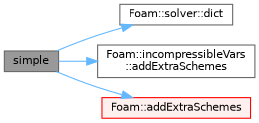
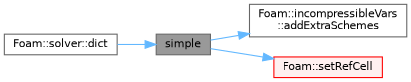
(89, 38) -> (131, 44)
(176, 108) -> (328, 67)
